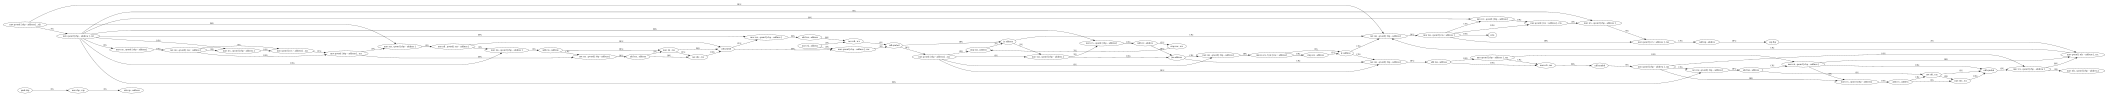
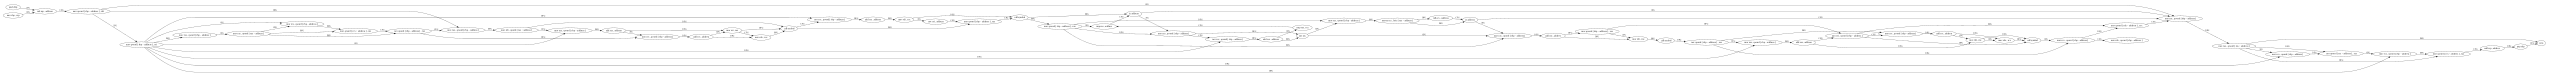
none -> (61, 11)
(1927, 42) -> (2531, 45)
(832, 44) -> (918, 21)
(1316, 55) -> (1441, 18)
(1177, 58) -> (1302, 36)
(49, 90) -> (26, 9)
